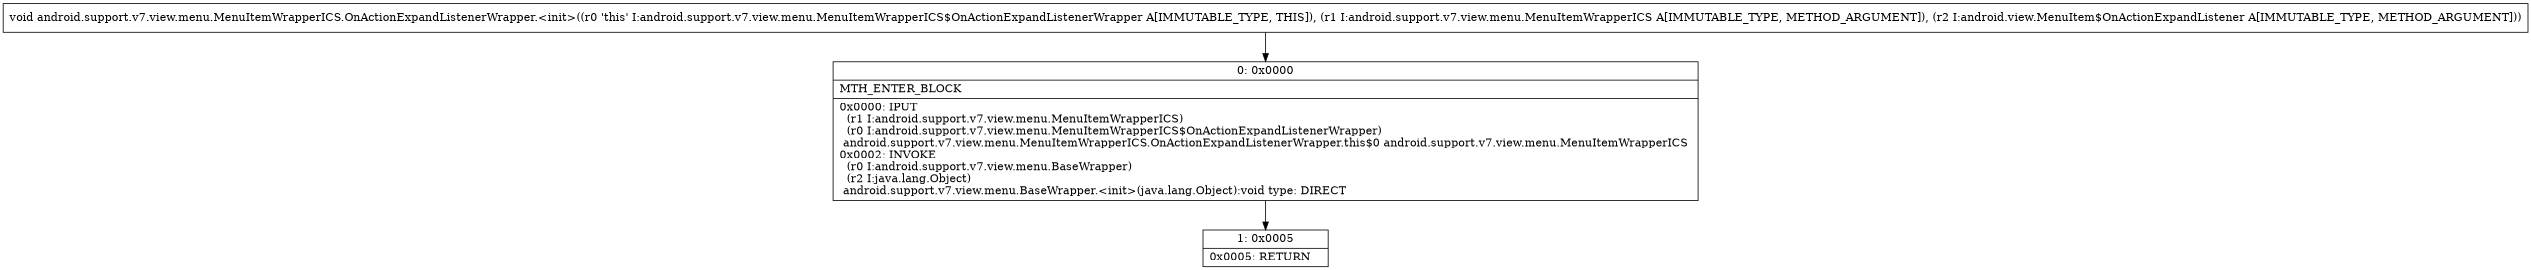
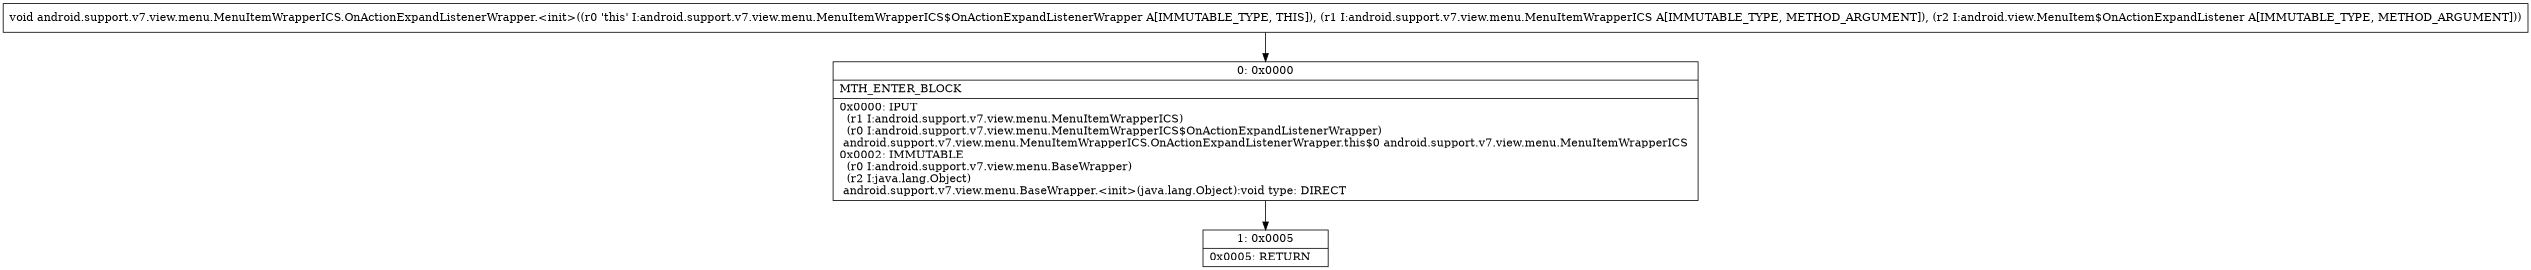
(892, 155) -> (906, 155)
